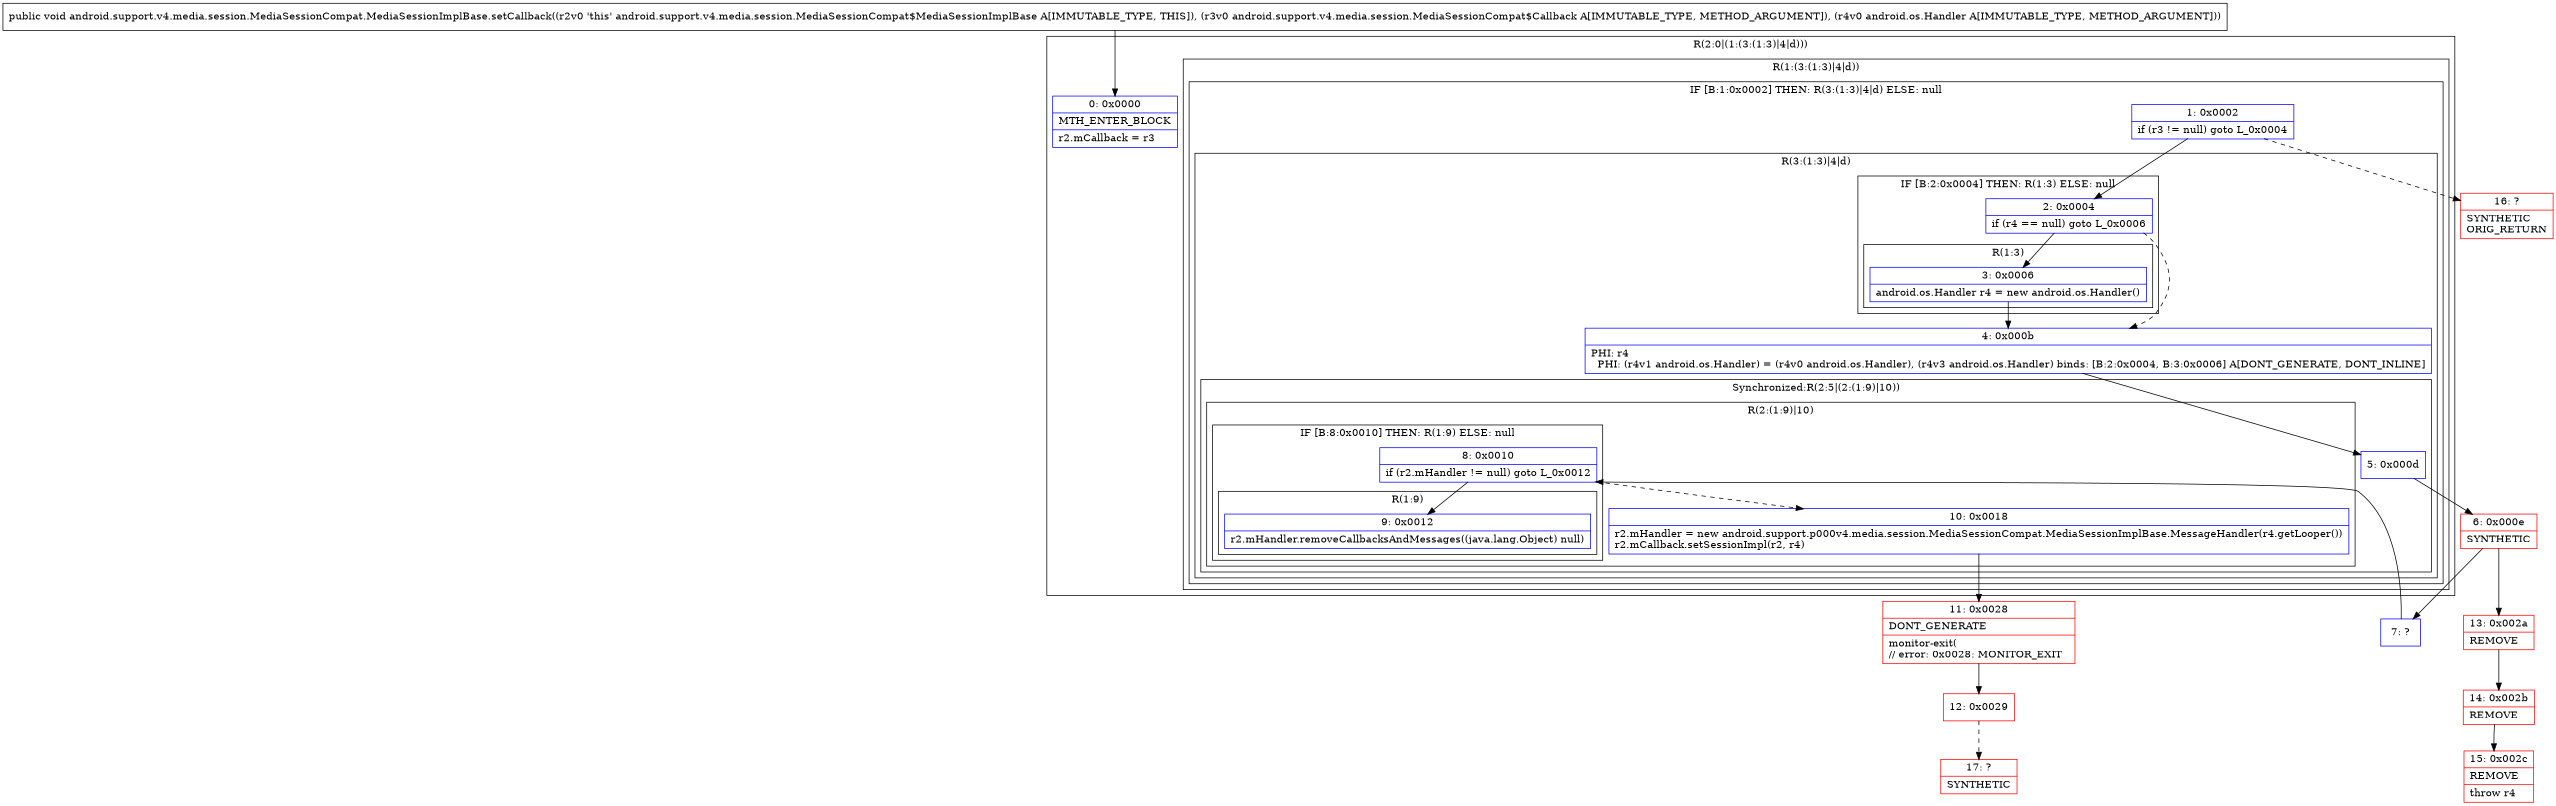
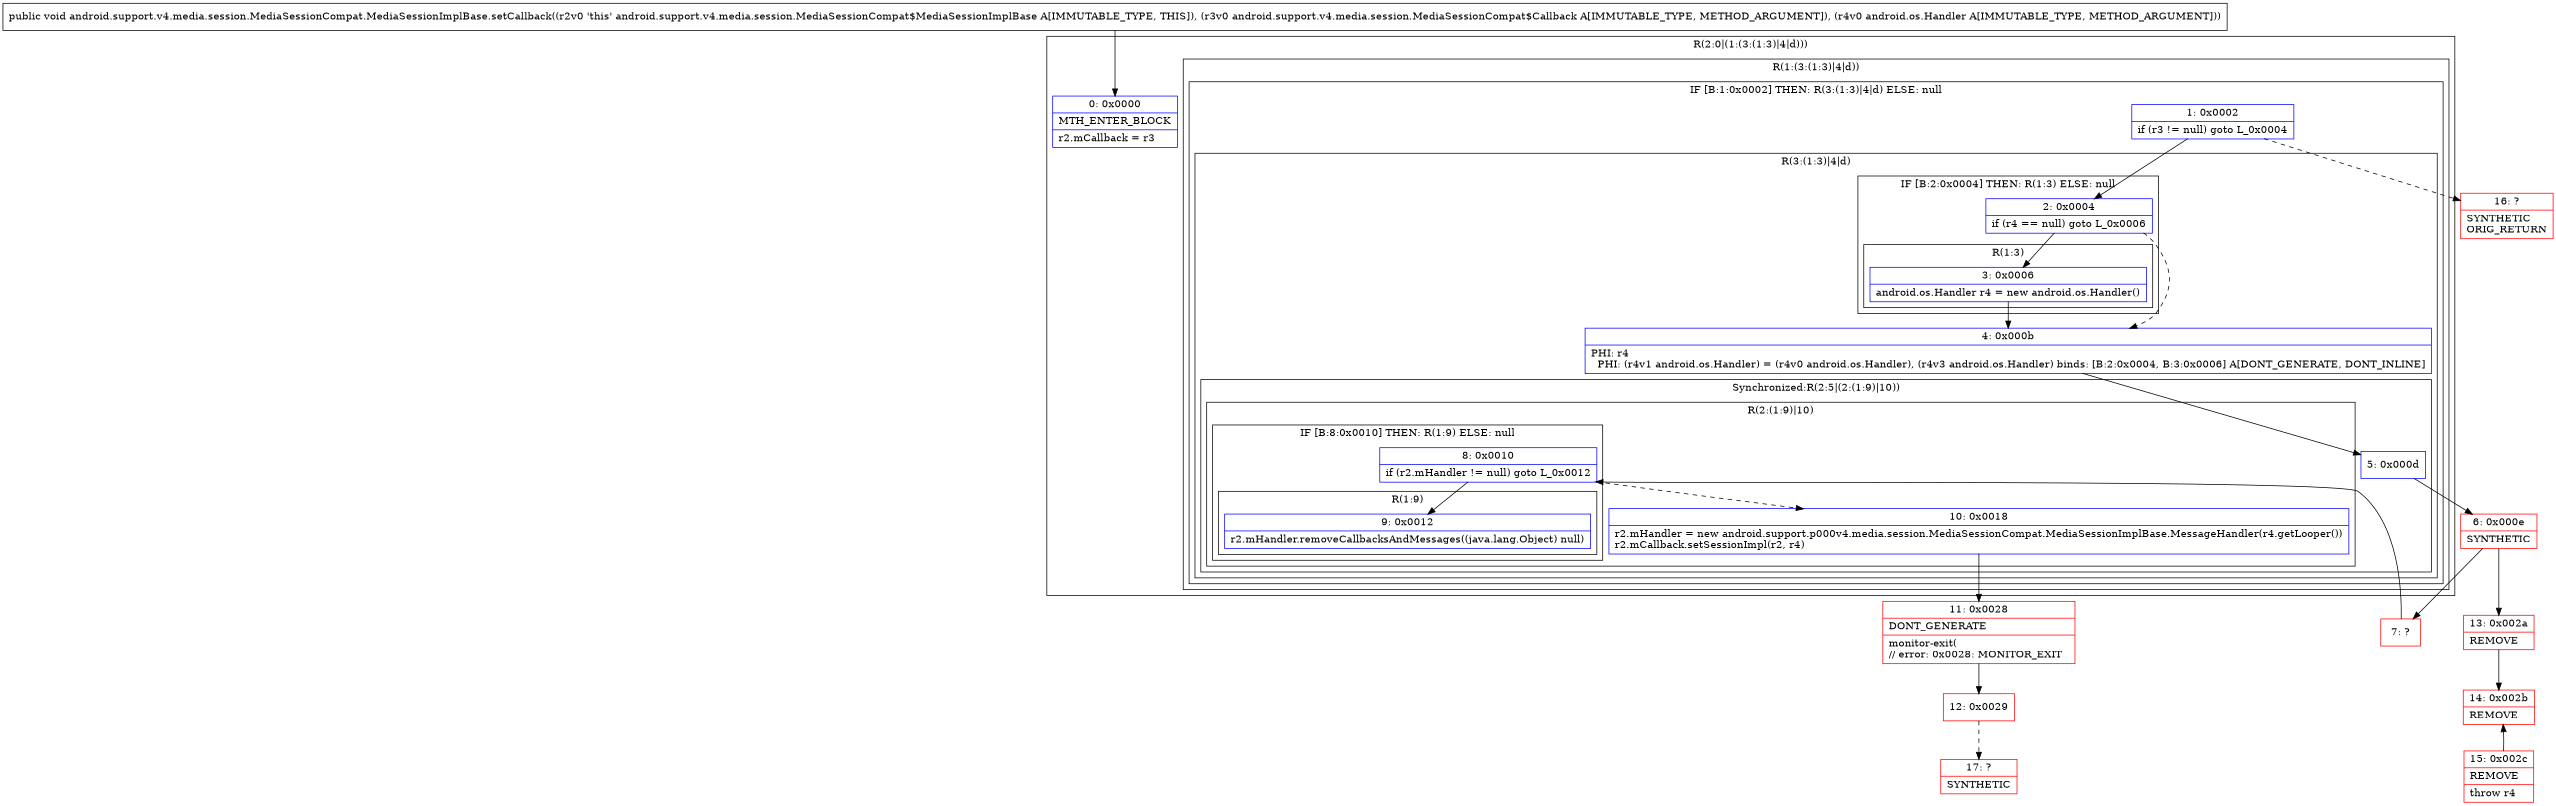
(2401, 632) -> (2401, 632)
(2494, 734) -> (2504, 742)
